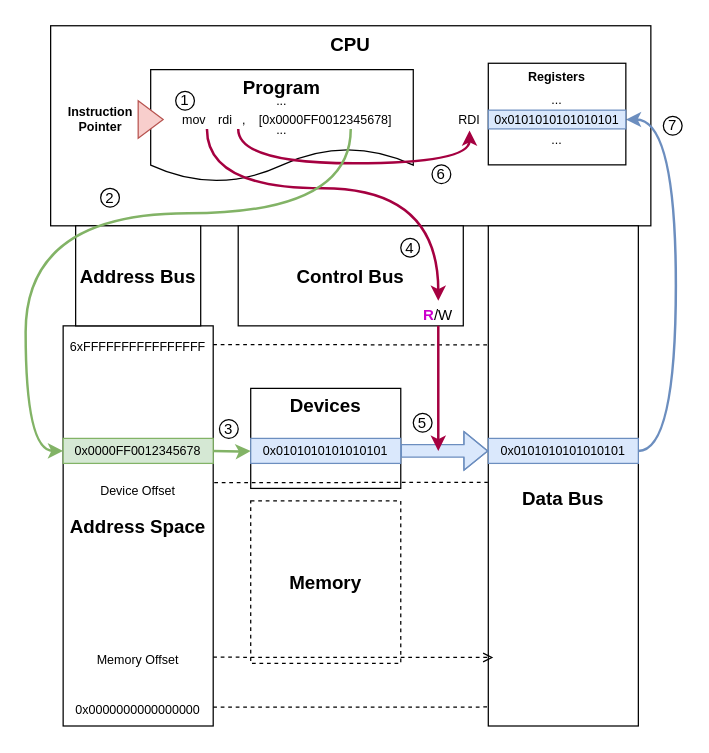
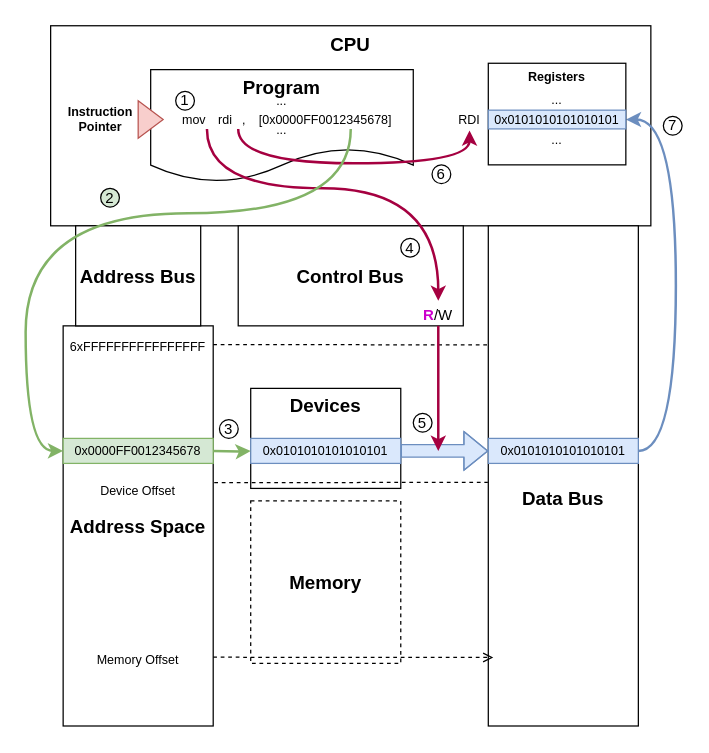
(110, 198) -> (110, 198)
(138, 707) -> none
(350, 707) -> none
